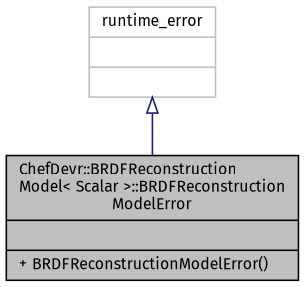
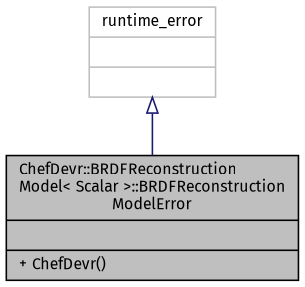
(144, 265) -> (62, 265)
